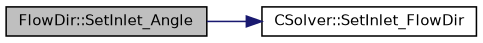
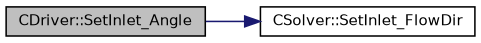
(106, 21) -> (106, 21)
